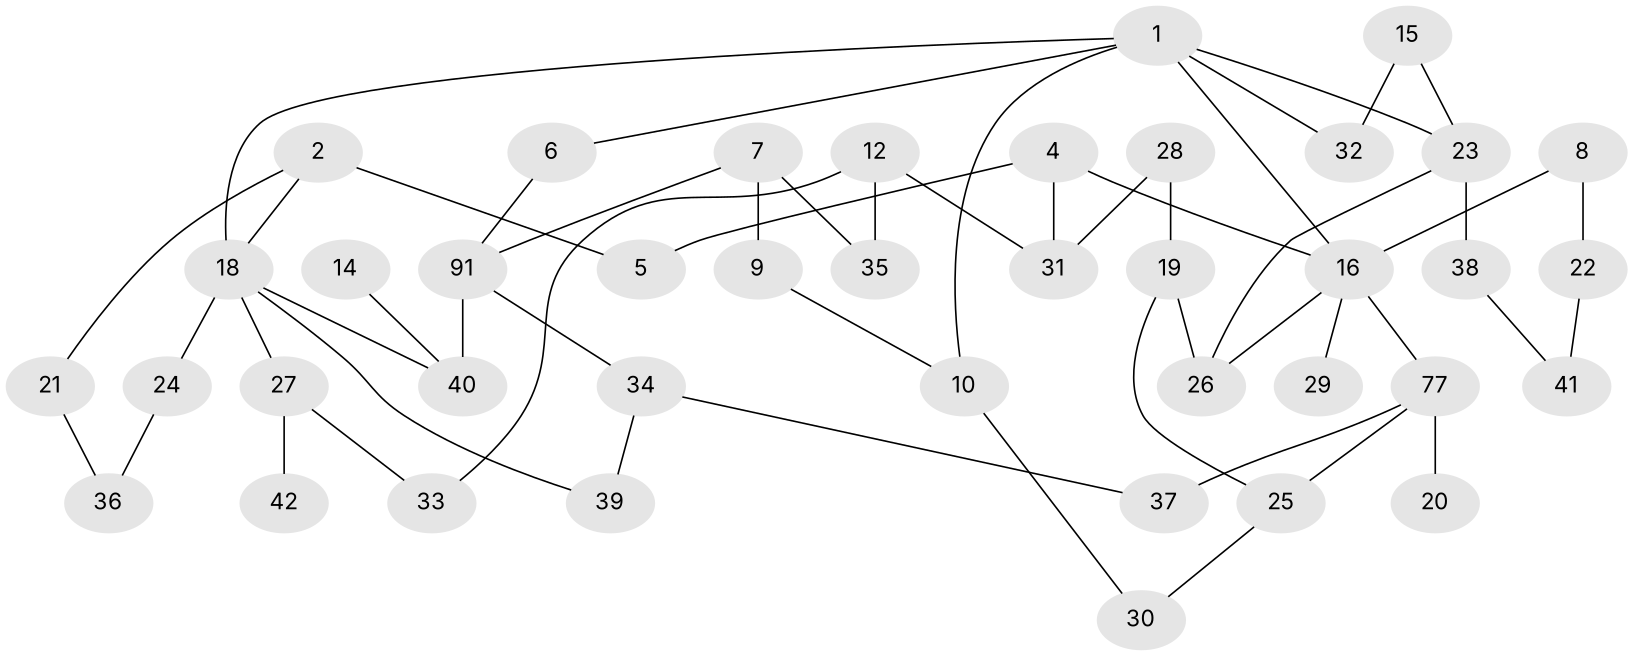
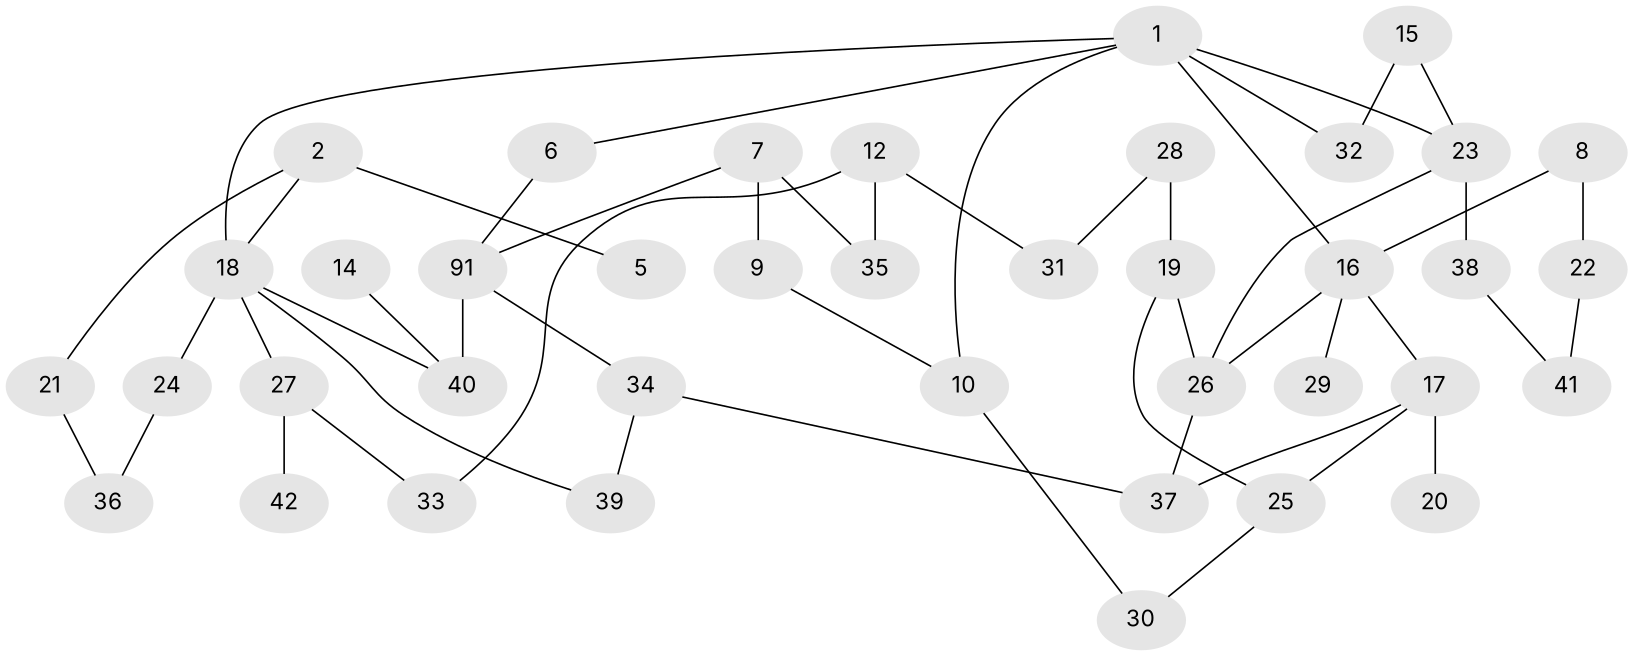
(1054, 153) -> none
(1435, 386) -> (1435, 386)
none -> (1185, 439)
